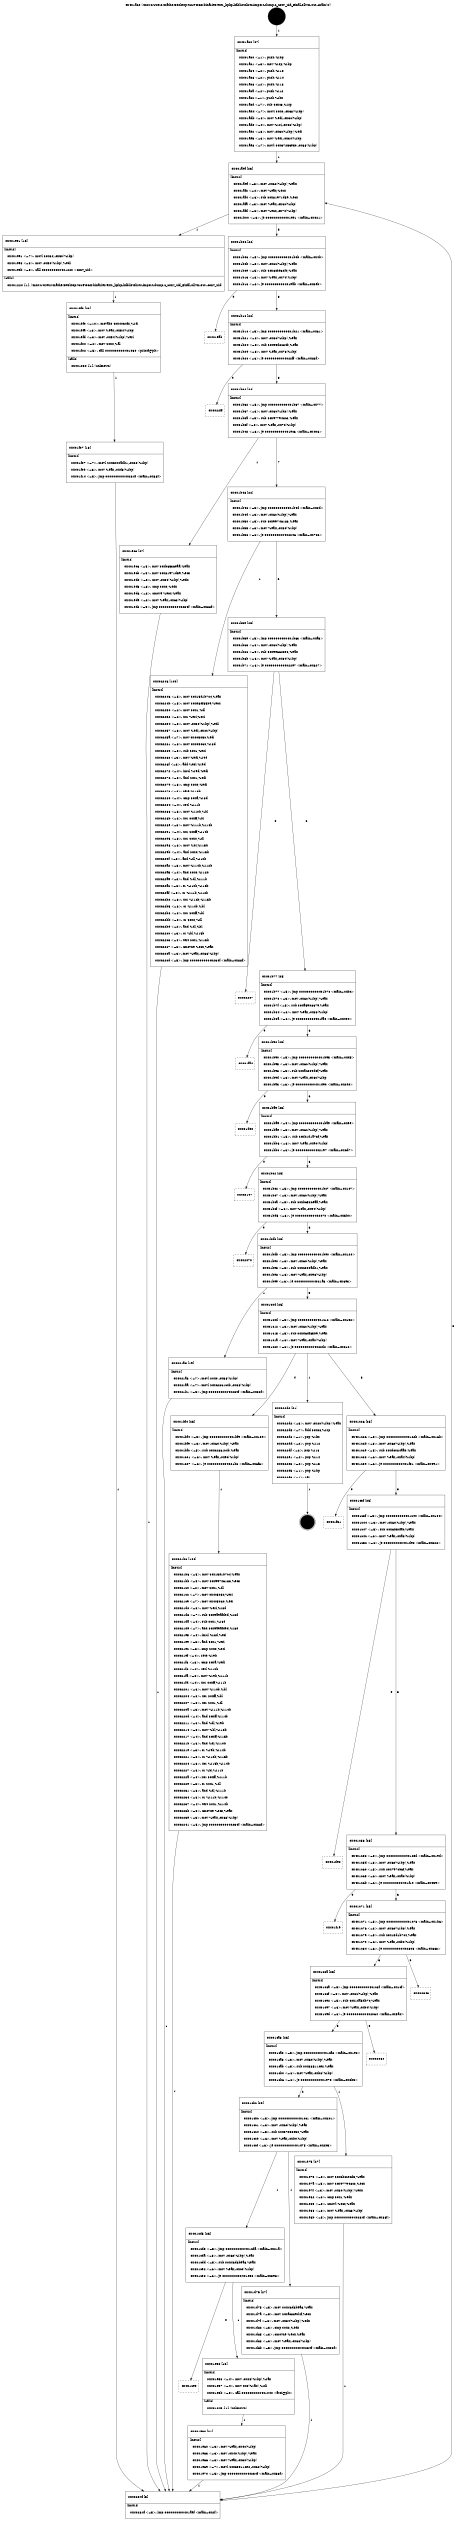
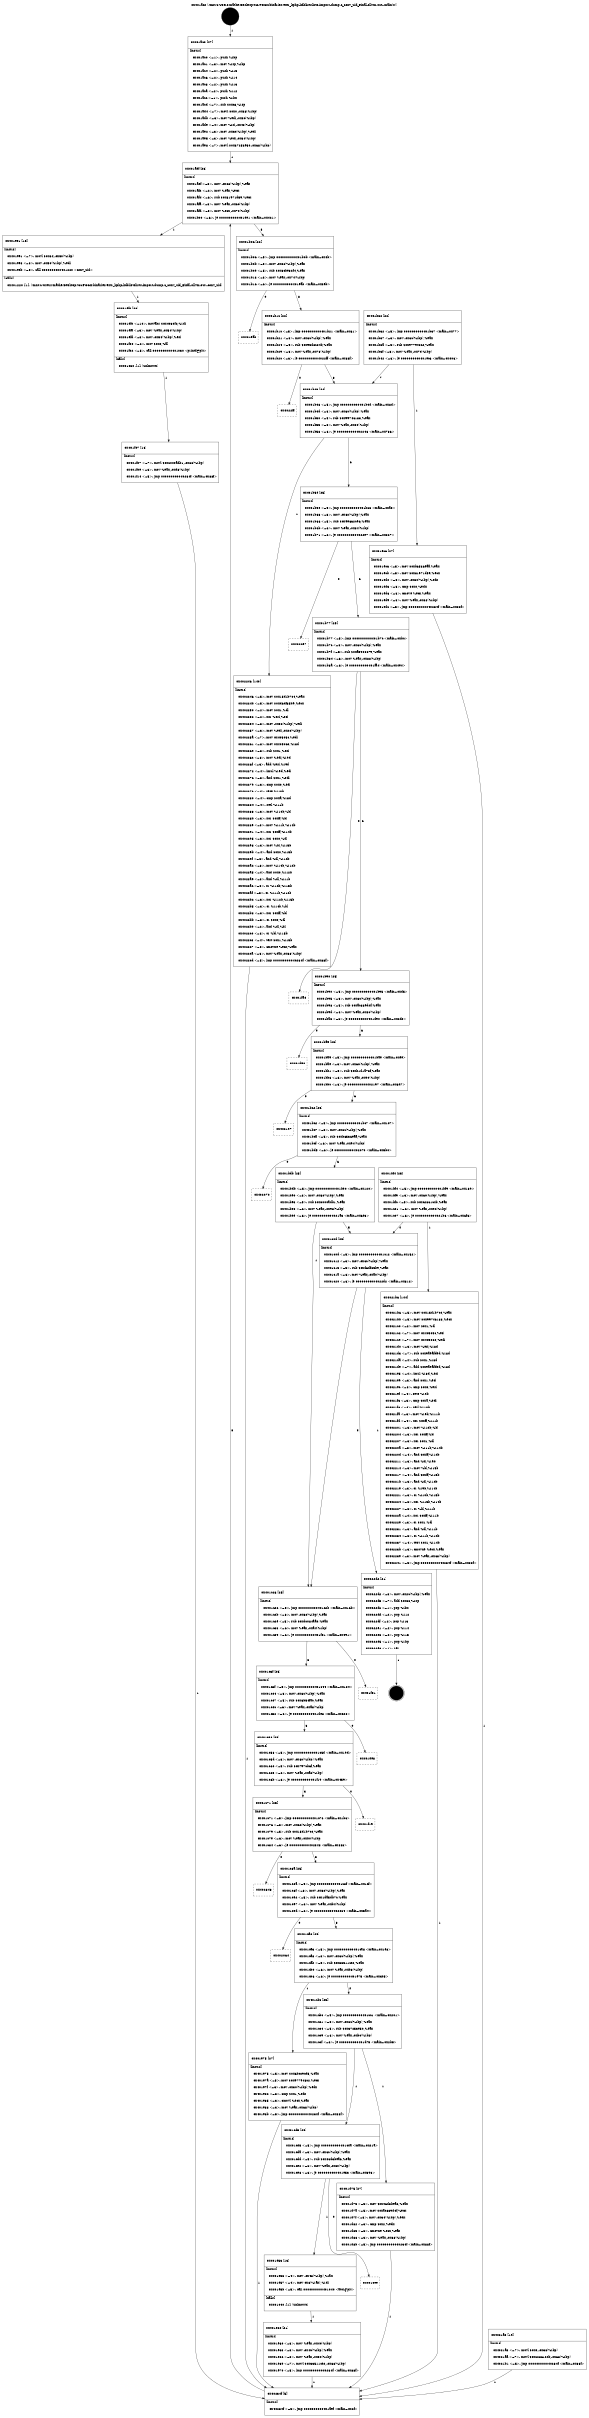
(277, 373) -> (329, 373)
(242, 1319) -> (311, 1403)
(277, 1386) -> (399, 1227)
(174, 2092) -> (439, 1923)
